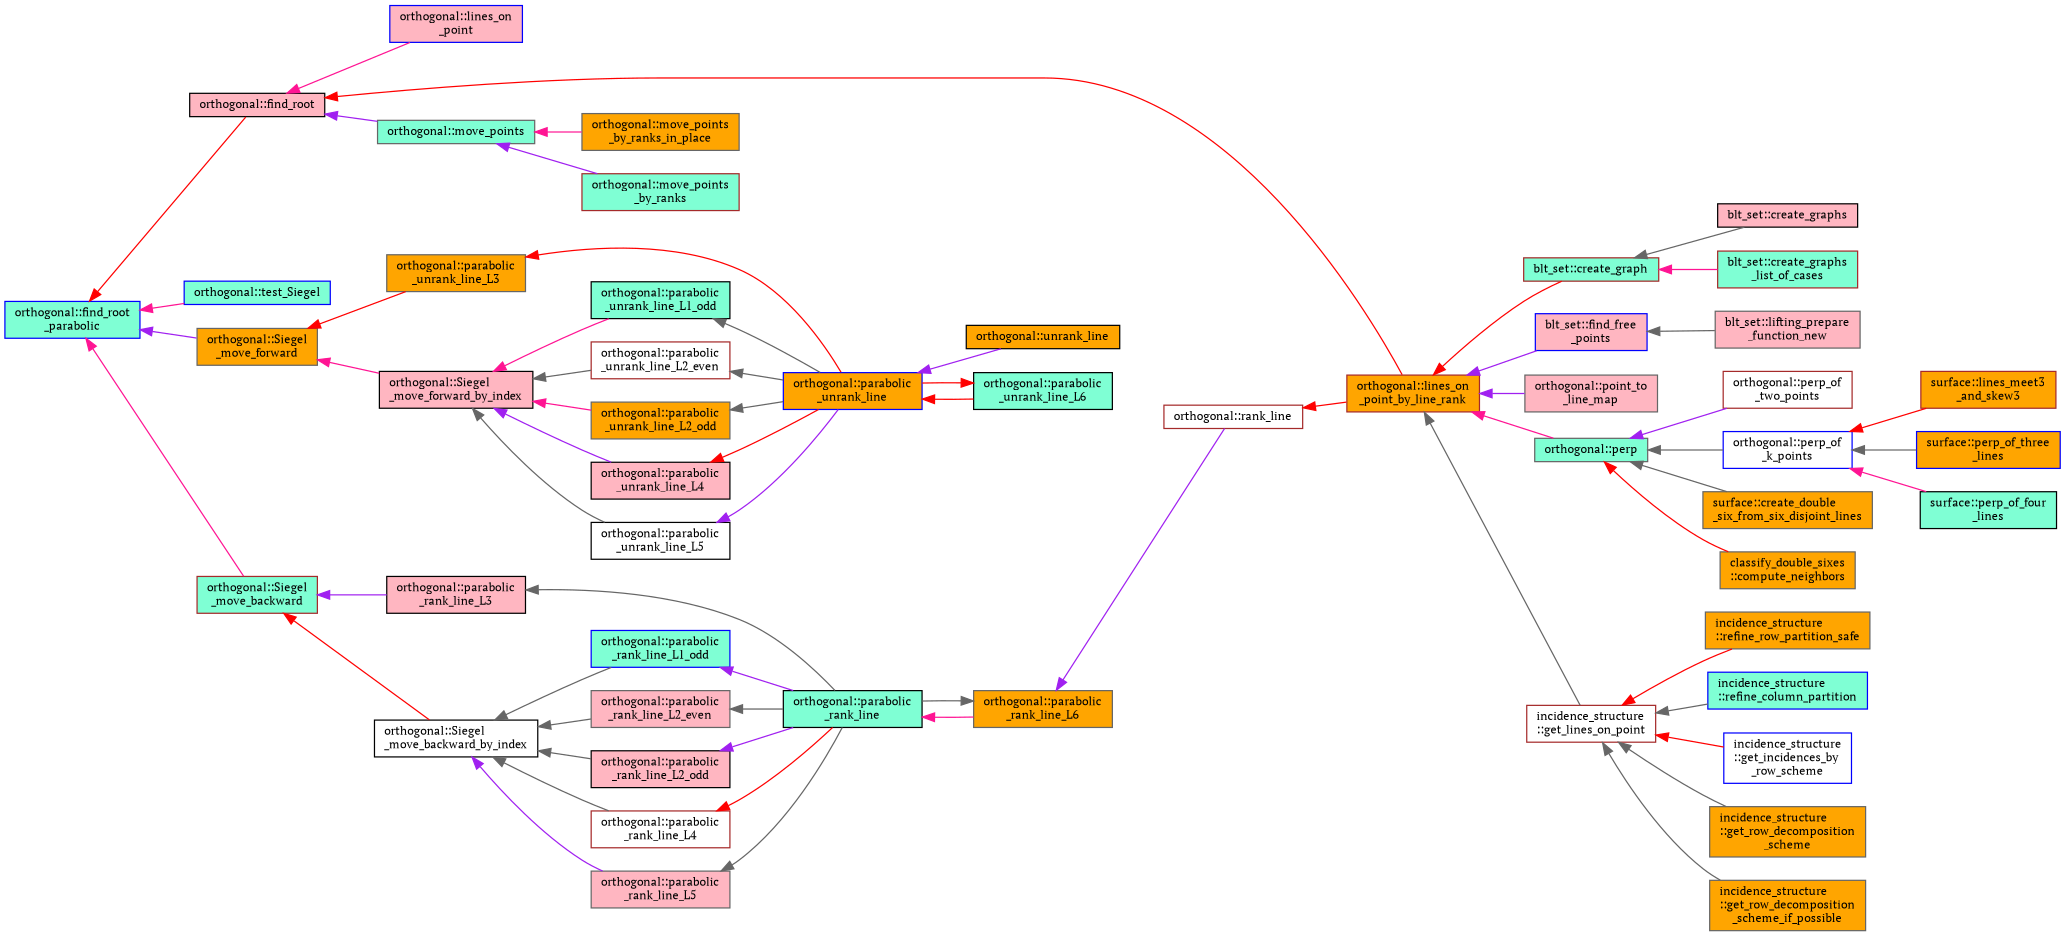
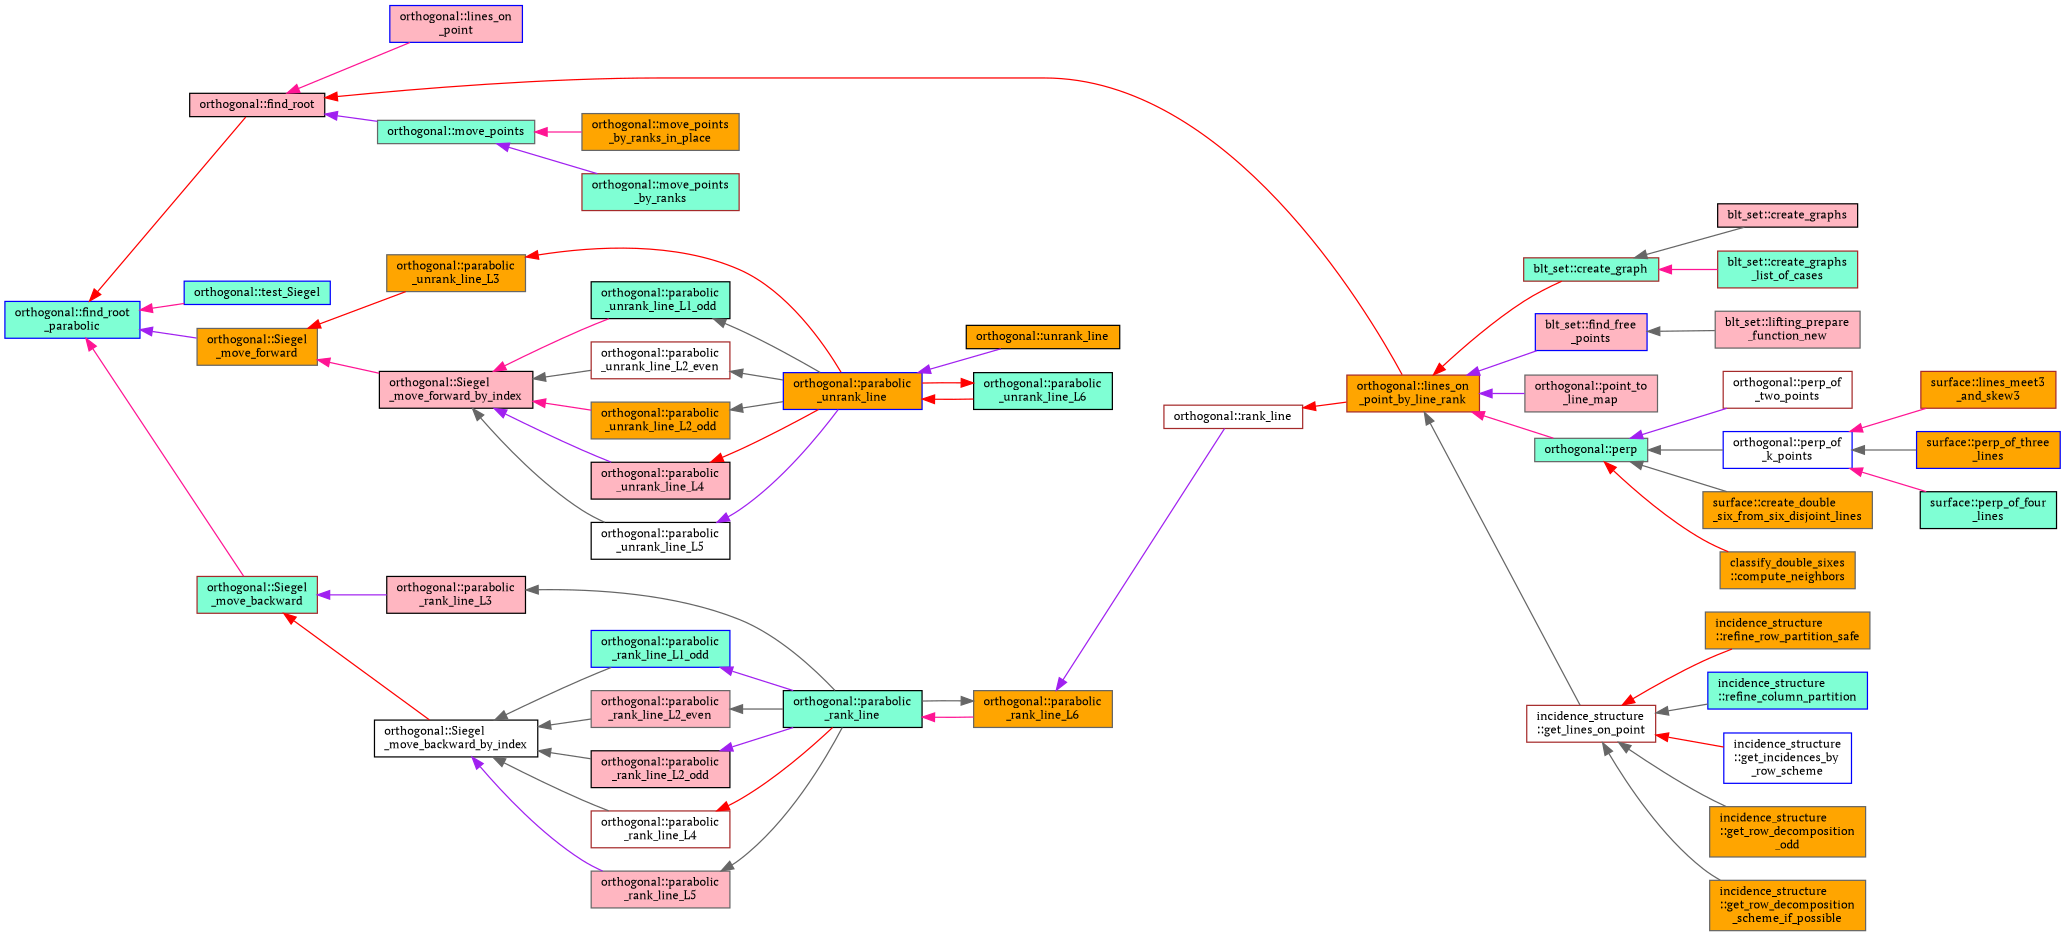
(1894, 418) -> (1894, 418)
(1788, 832) -> (1788, 832)
